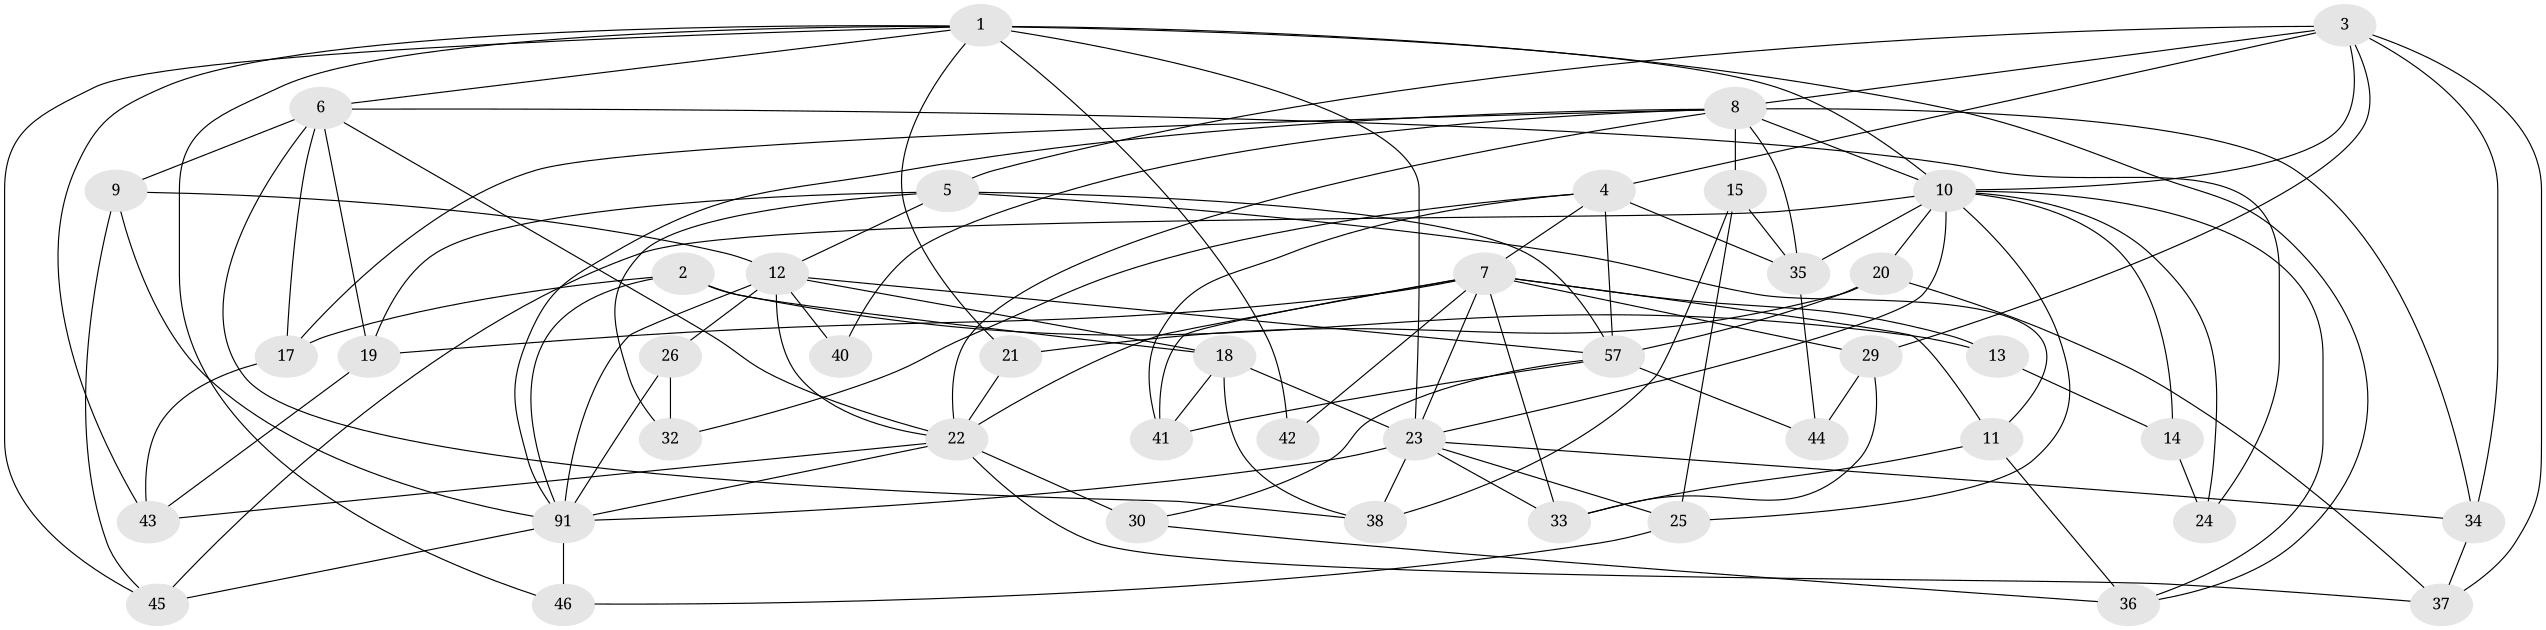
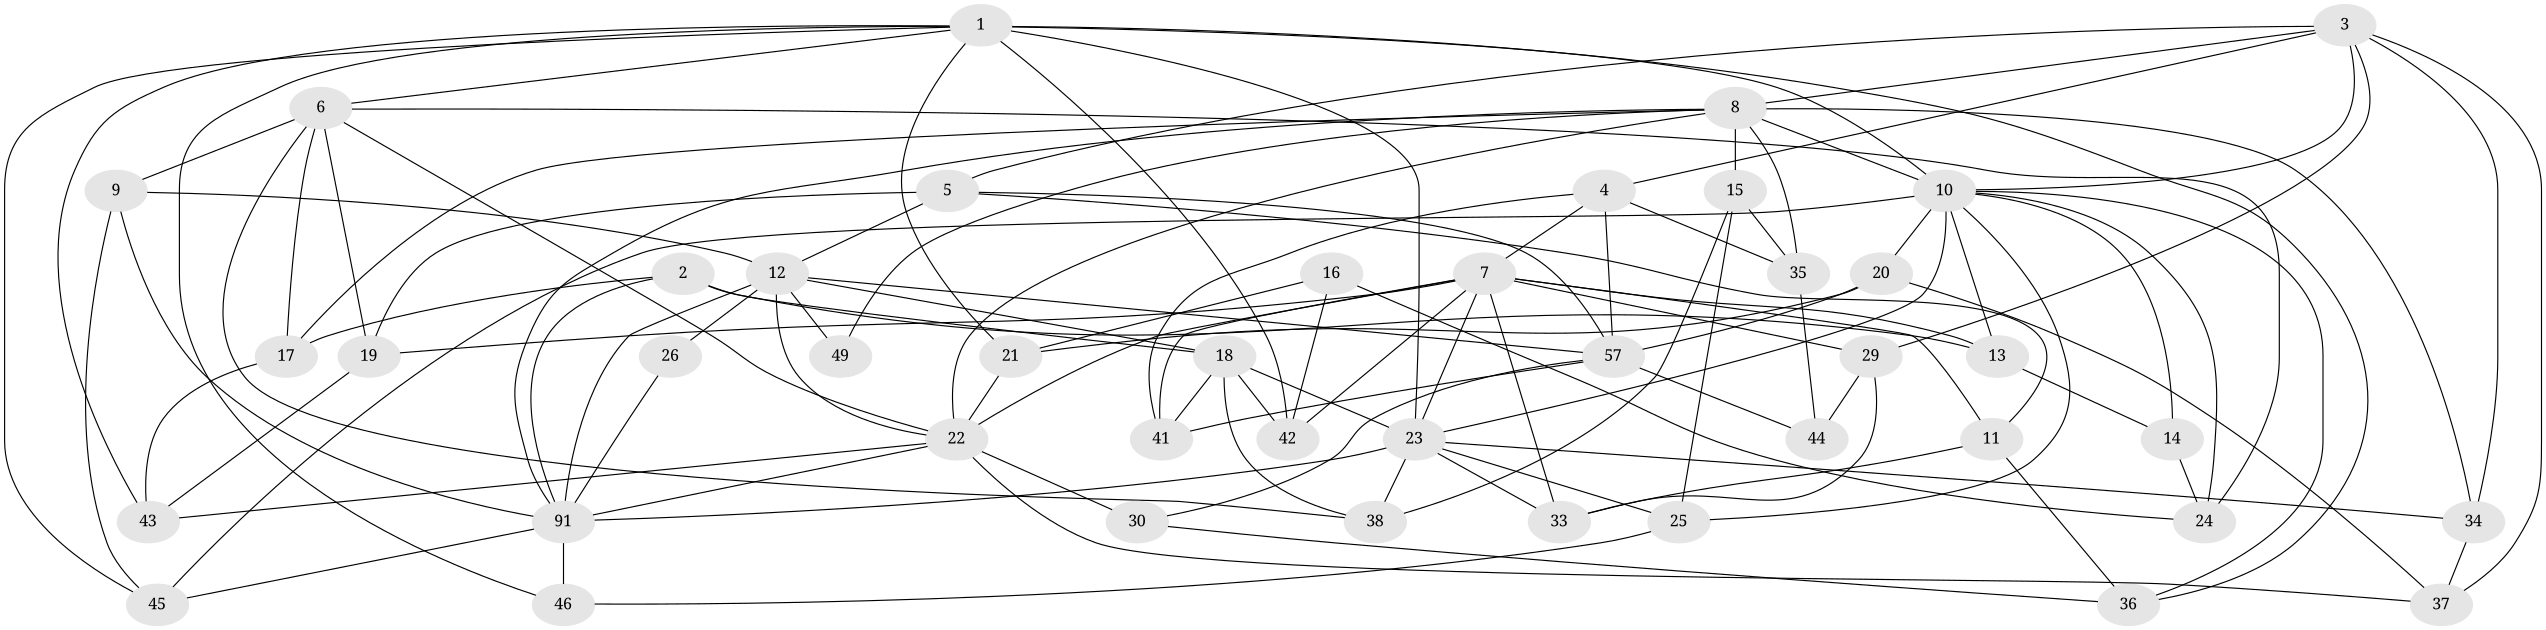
(1872, 232) -> (1971, 274)
none -> (1332, 274)
(841, 356) -> (841, 356)
none -> (1256, 398)
(670, 439) -> none
